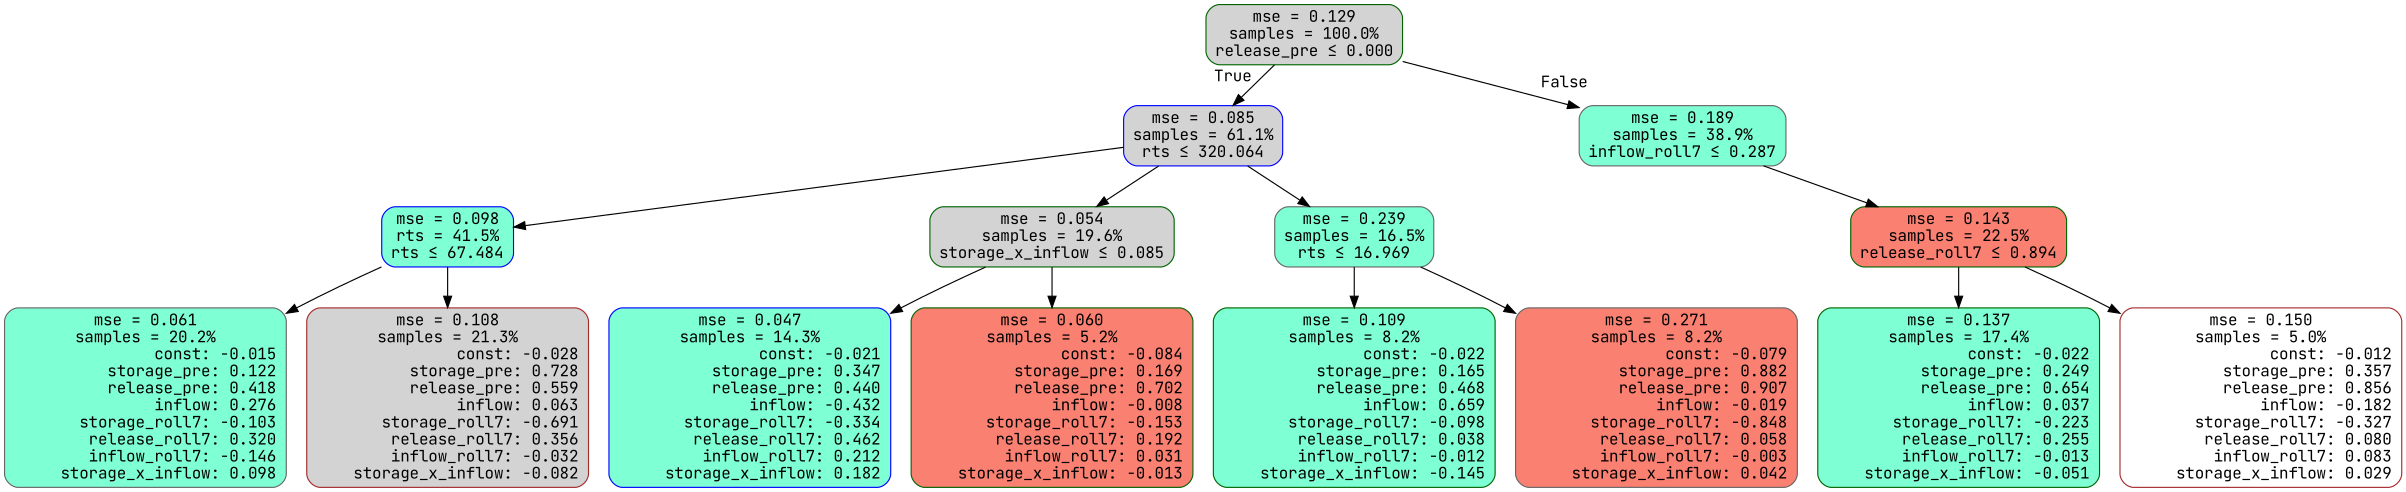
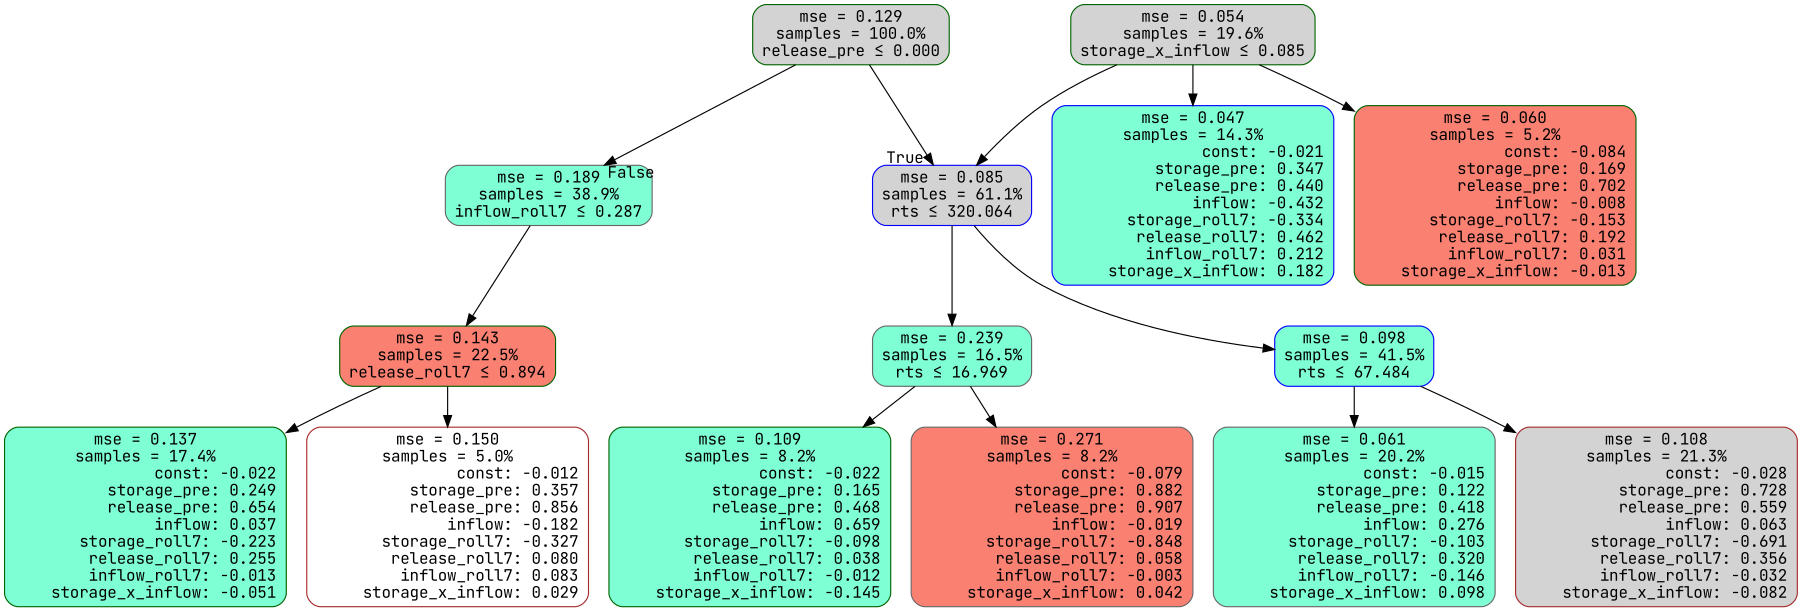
(1133, 183) -> (1045, 103)
(448, 237) -> (1354, 356)
